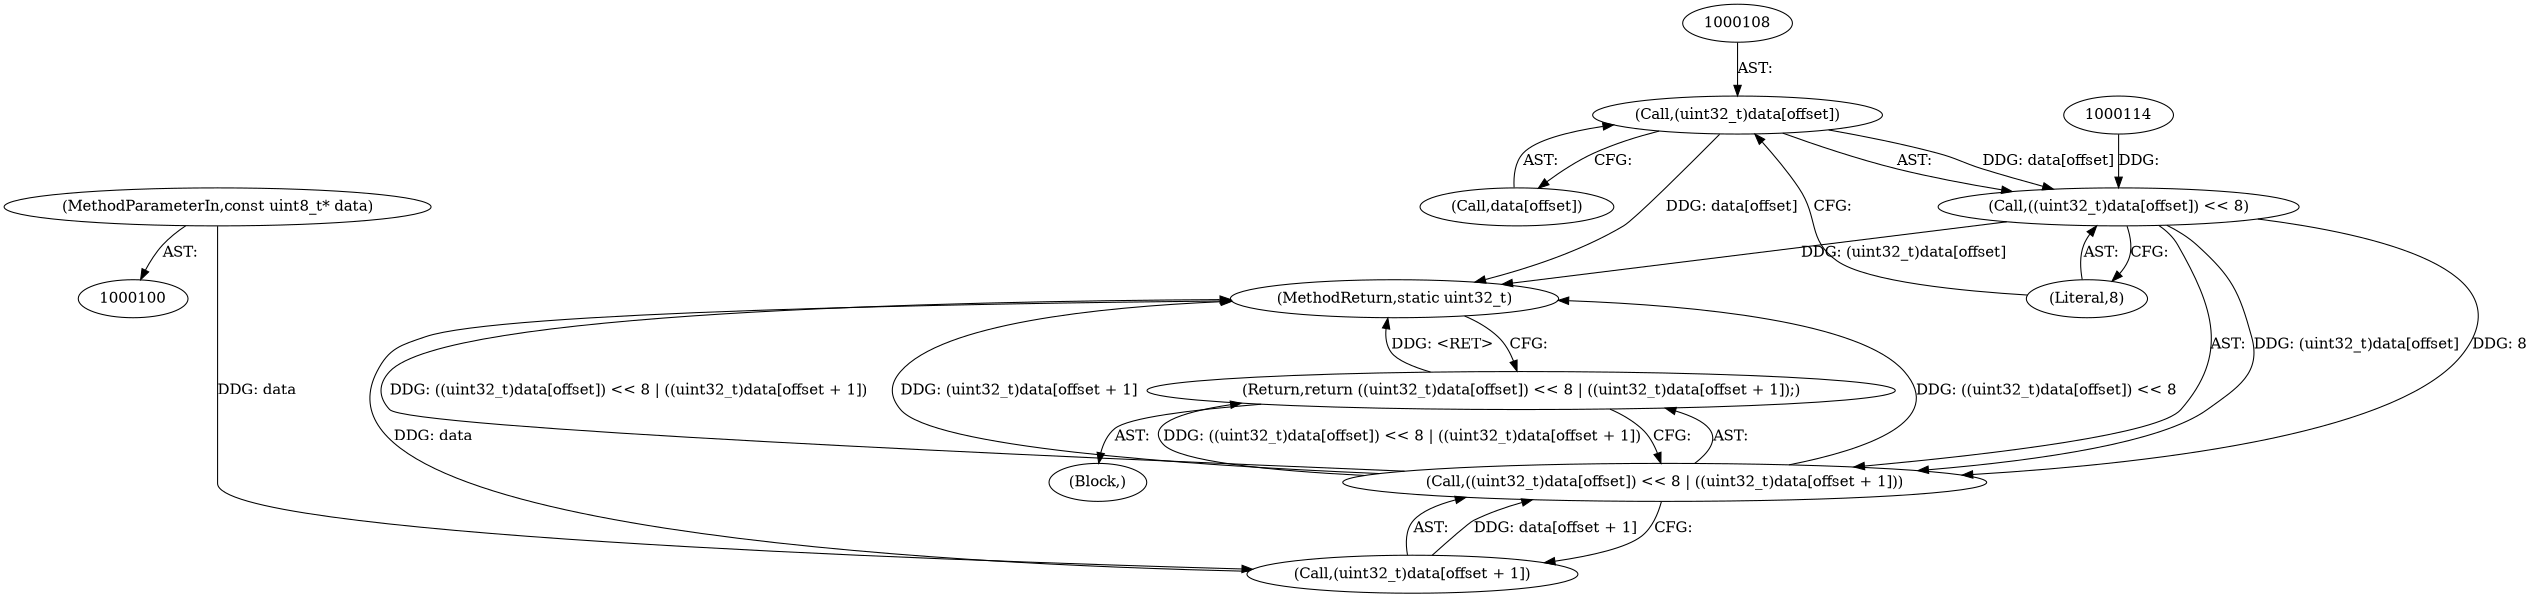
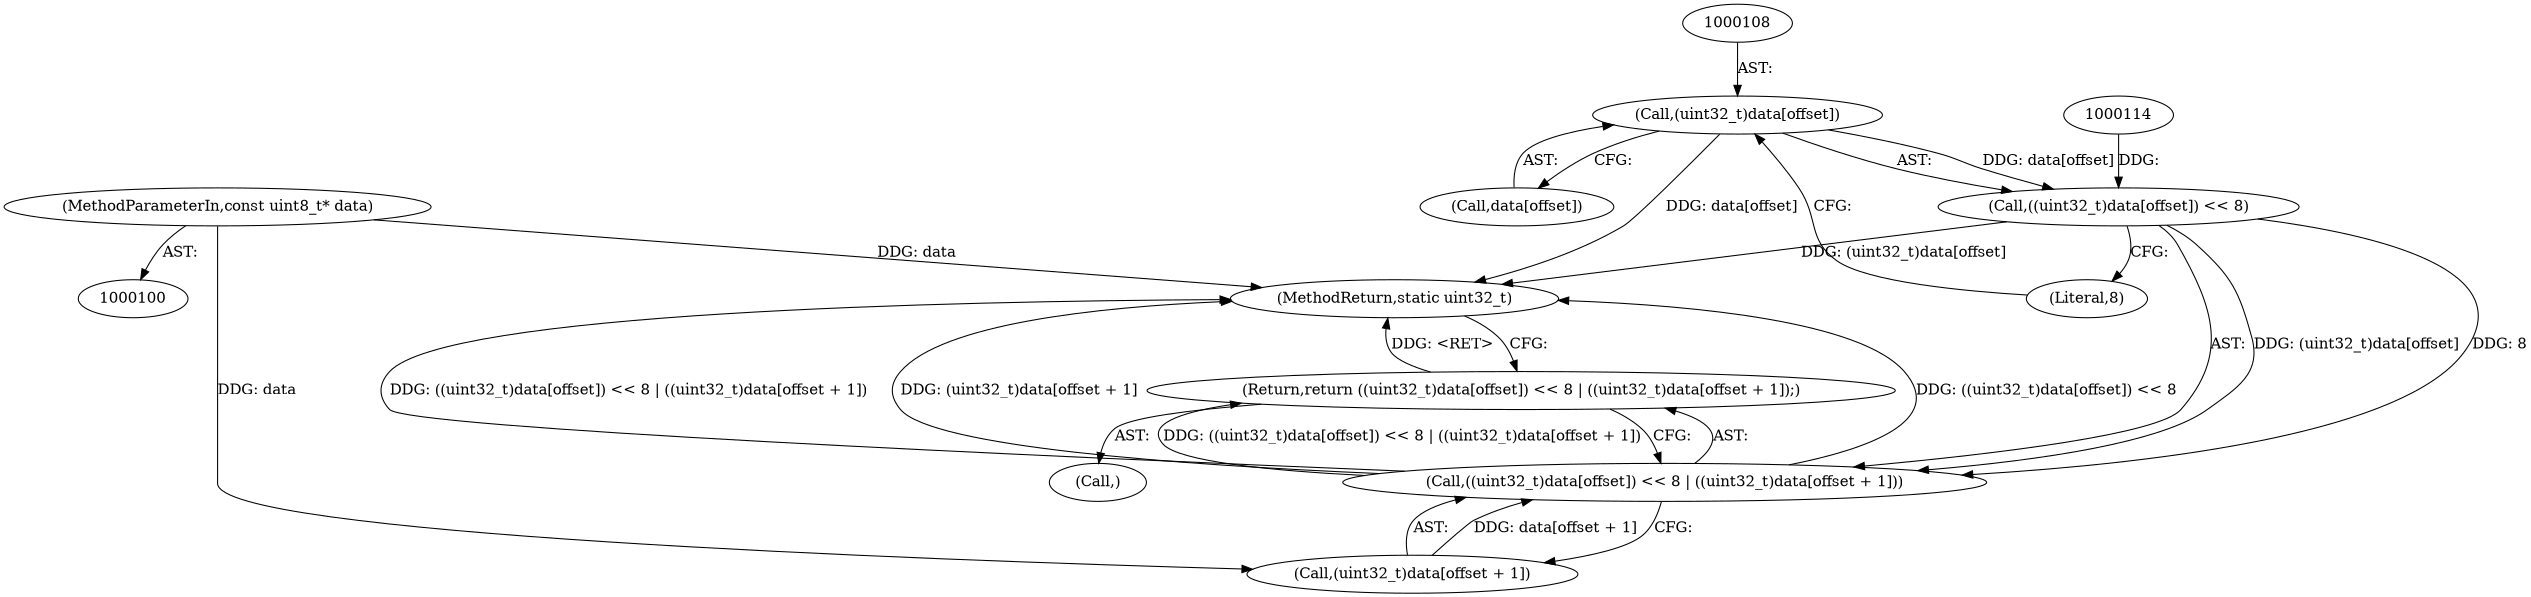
(2081, 256) -> none
(378, 417) -> (812, 253)
(1098, 482) -> (1098, 482)
